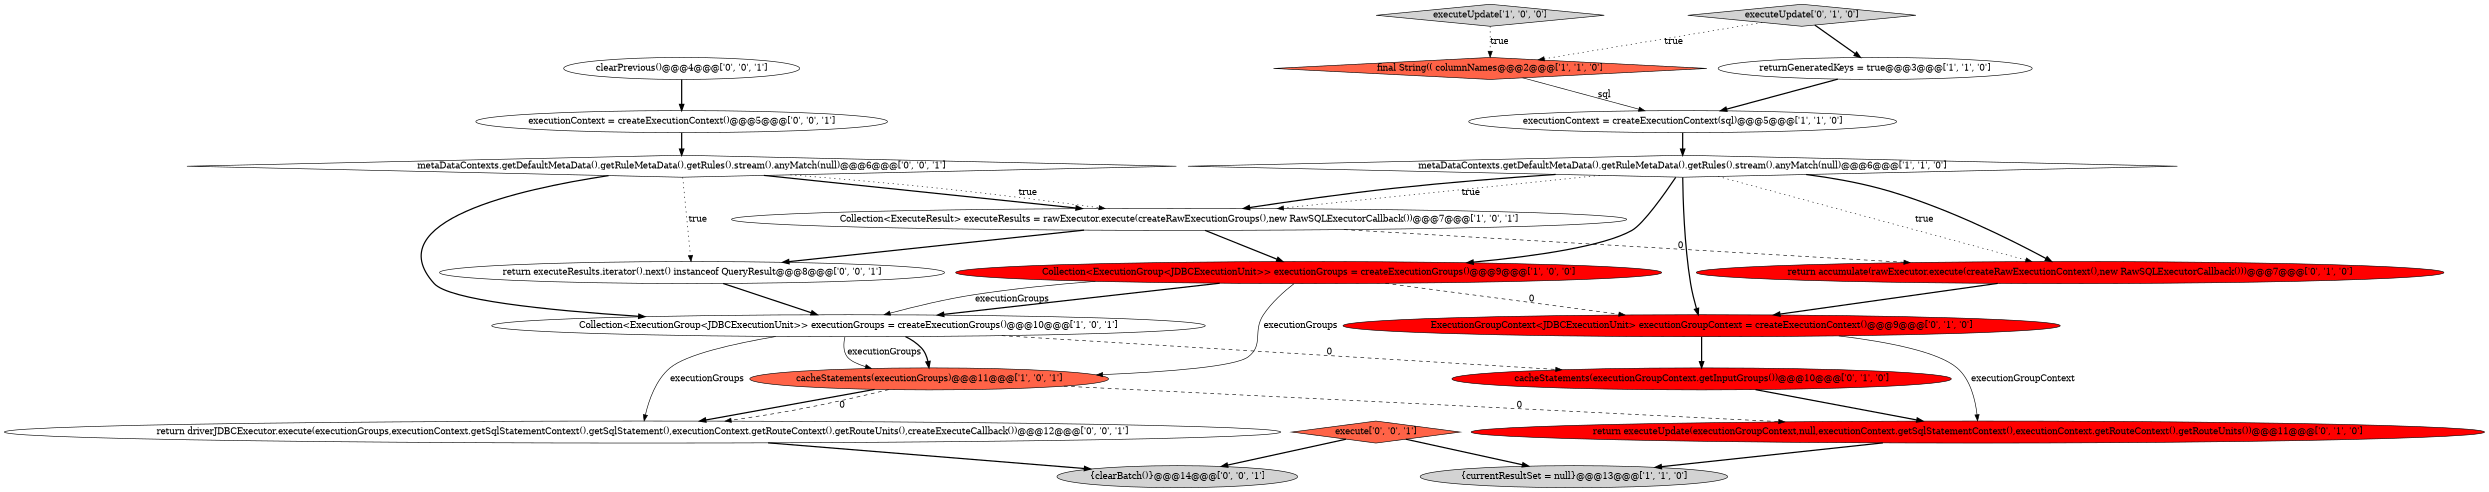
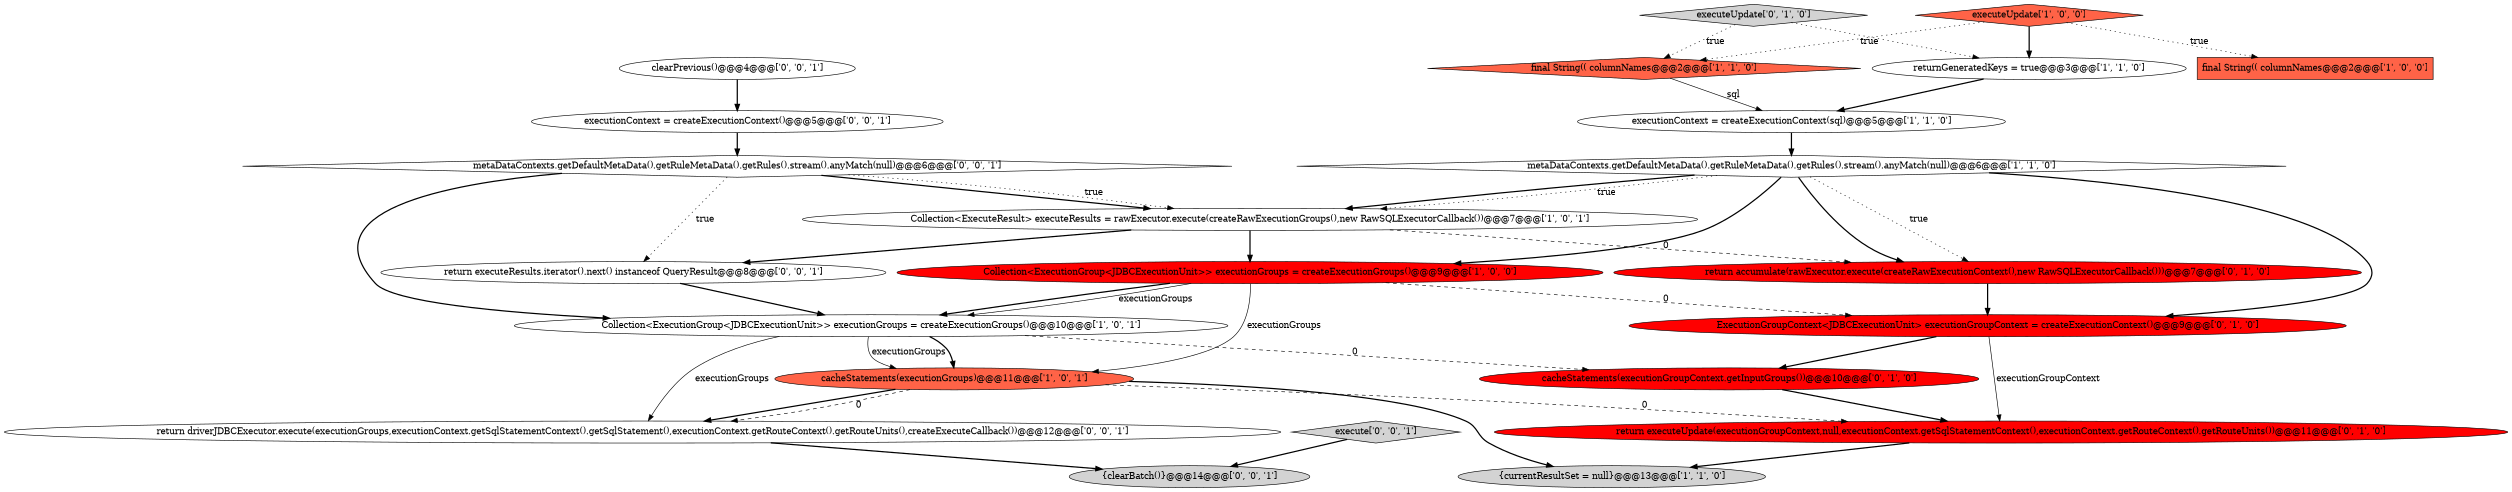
(1490, 15) -> (2029, 15)
(1835, 39) -> (1887, 40)
none -> (2029, 39)
none -> (2315, 68)
(1376, 432) -> (1376, 432)
(1464, 452) -> (1378, 400)
